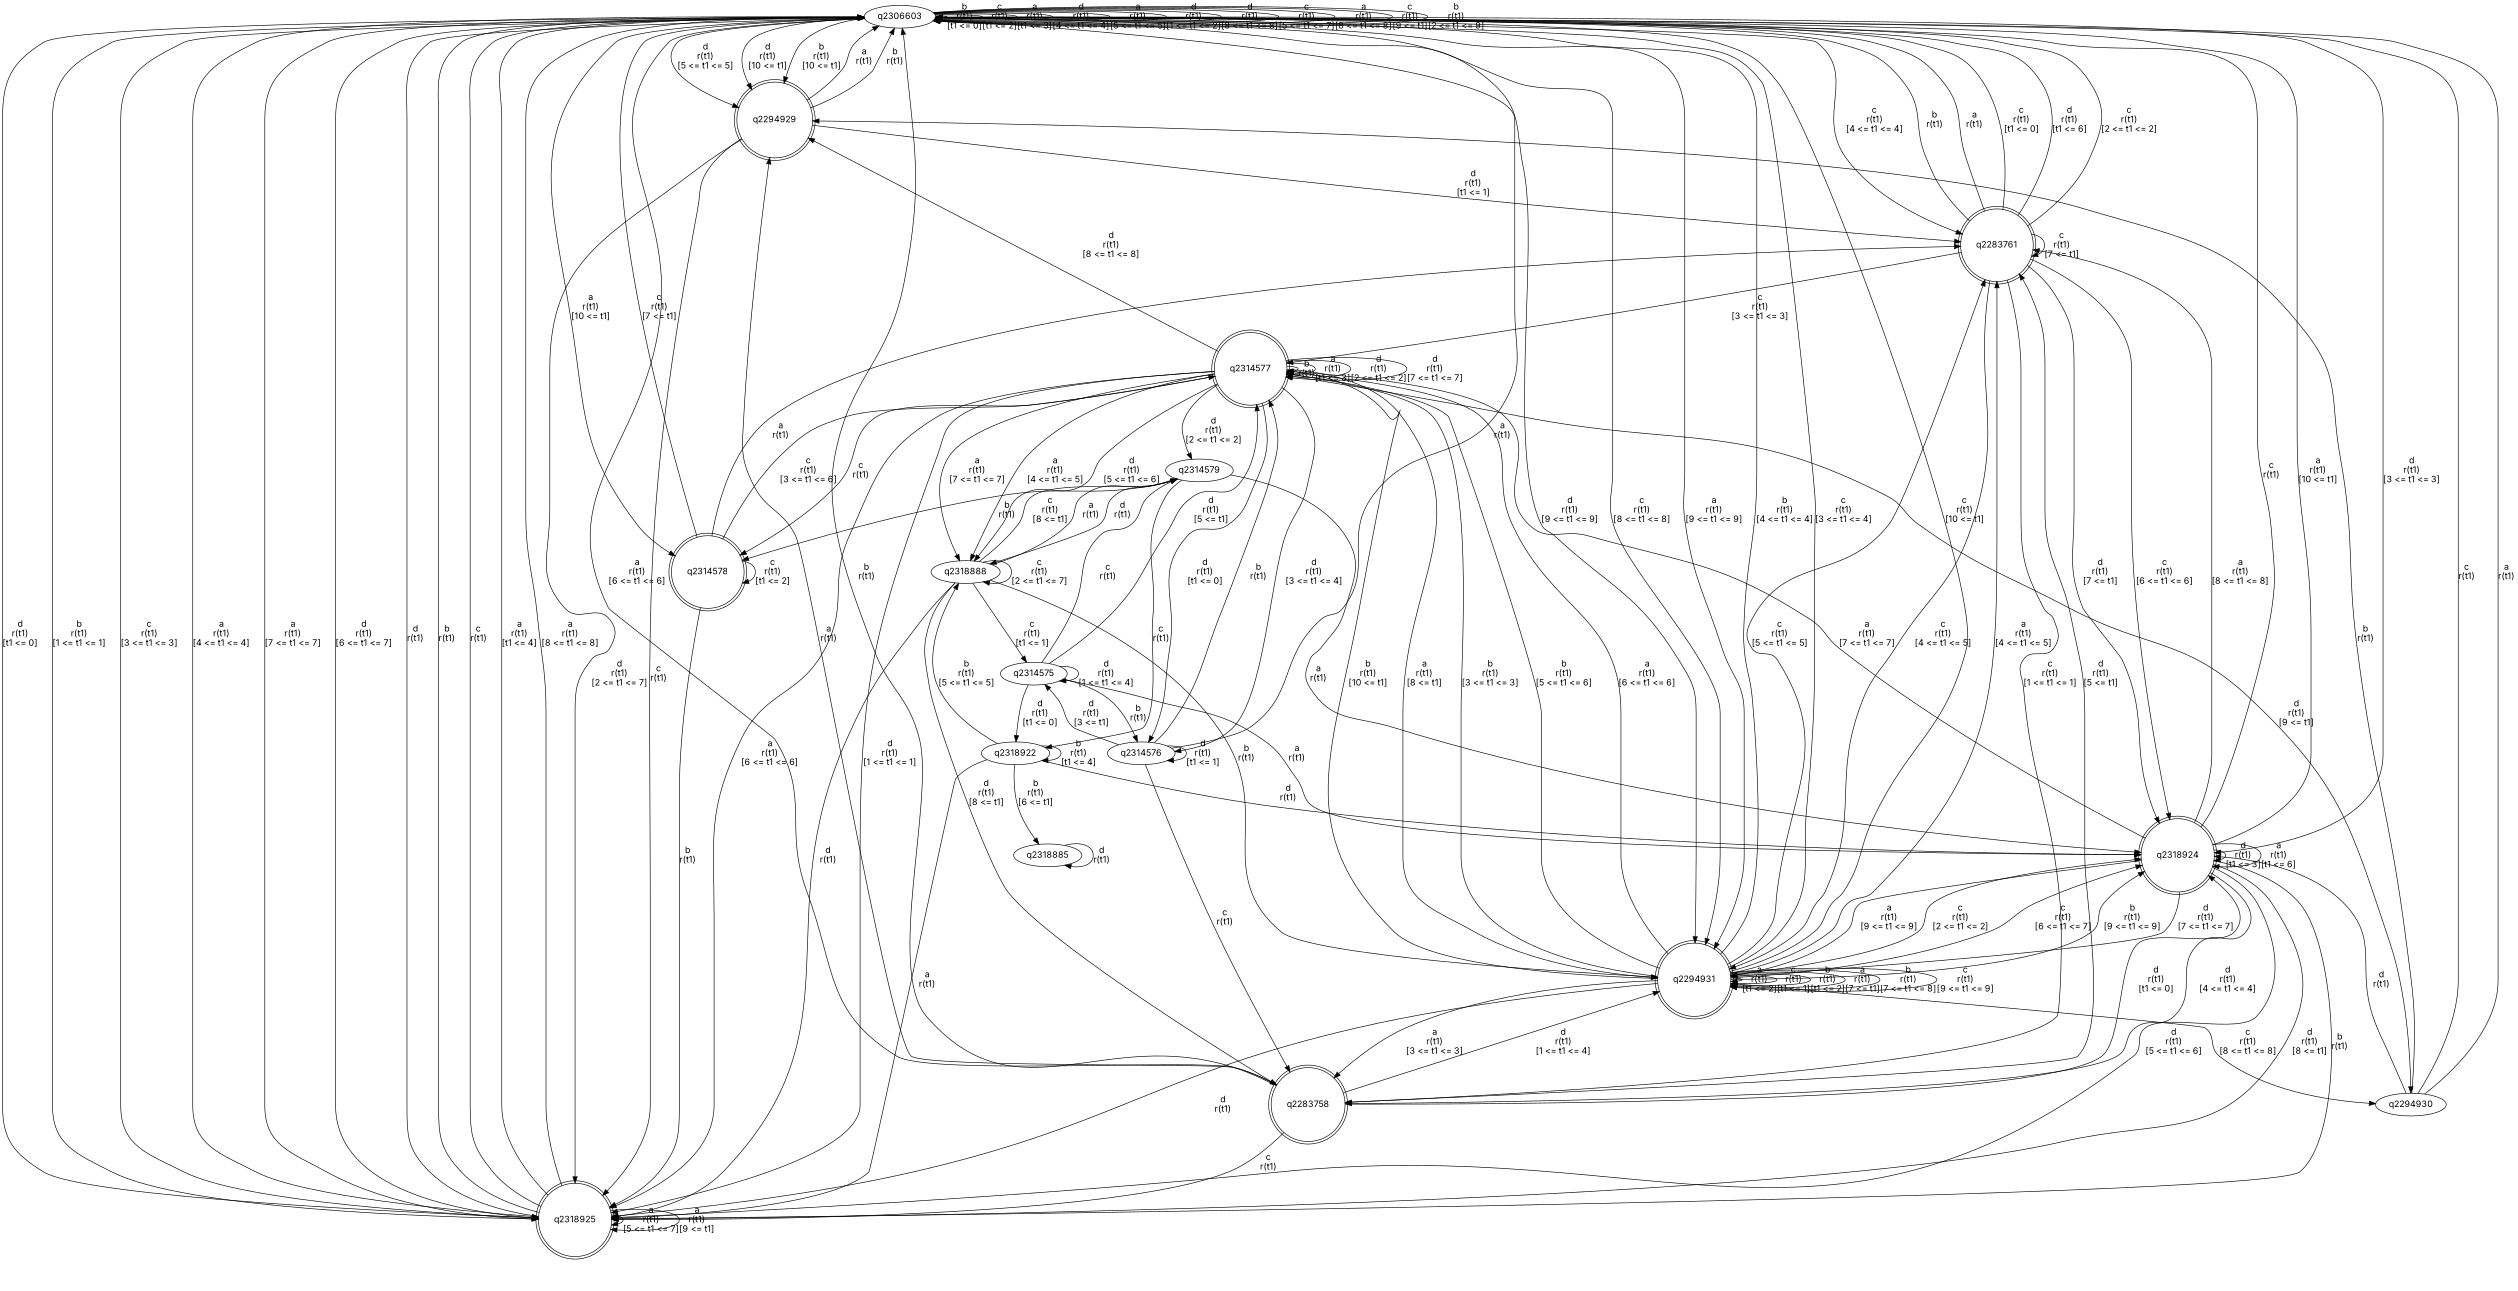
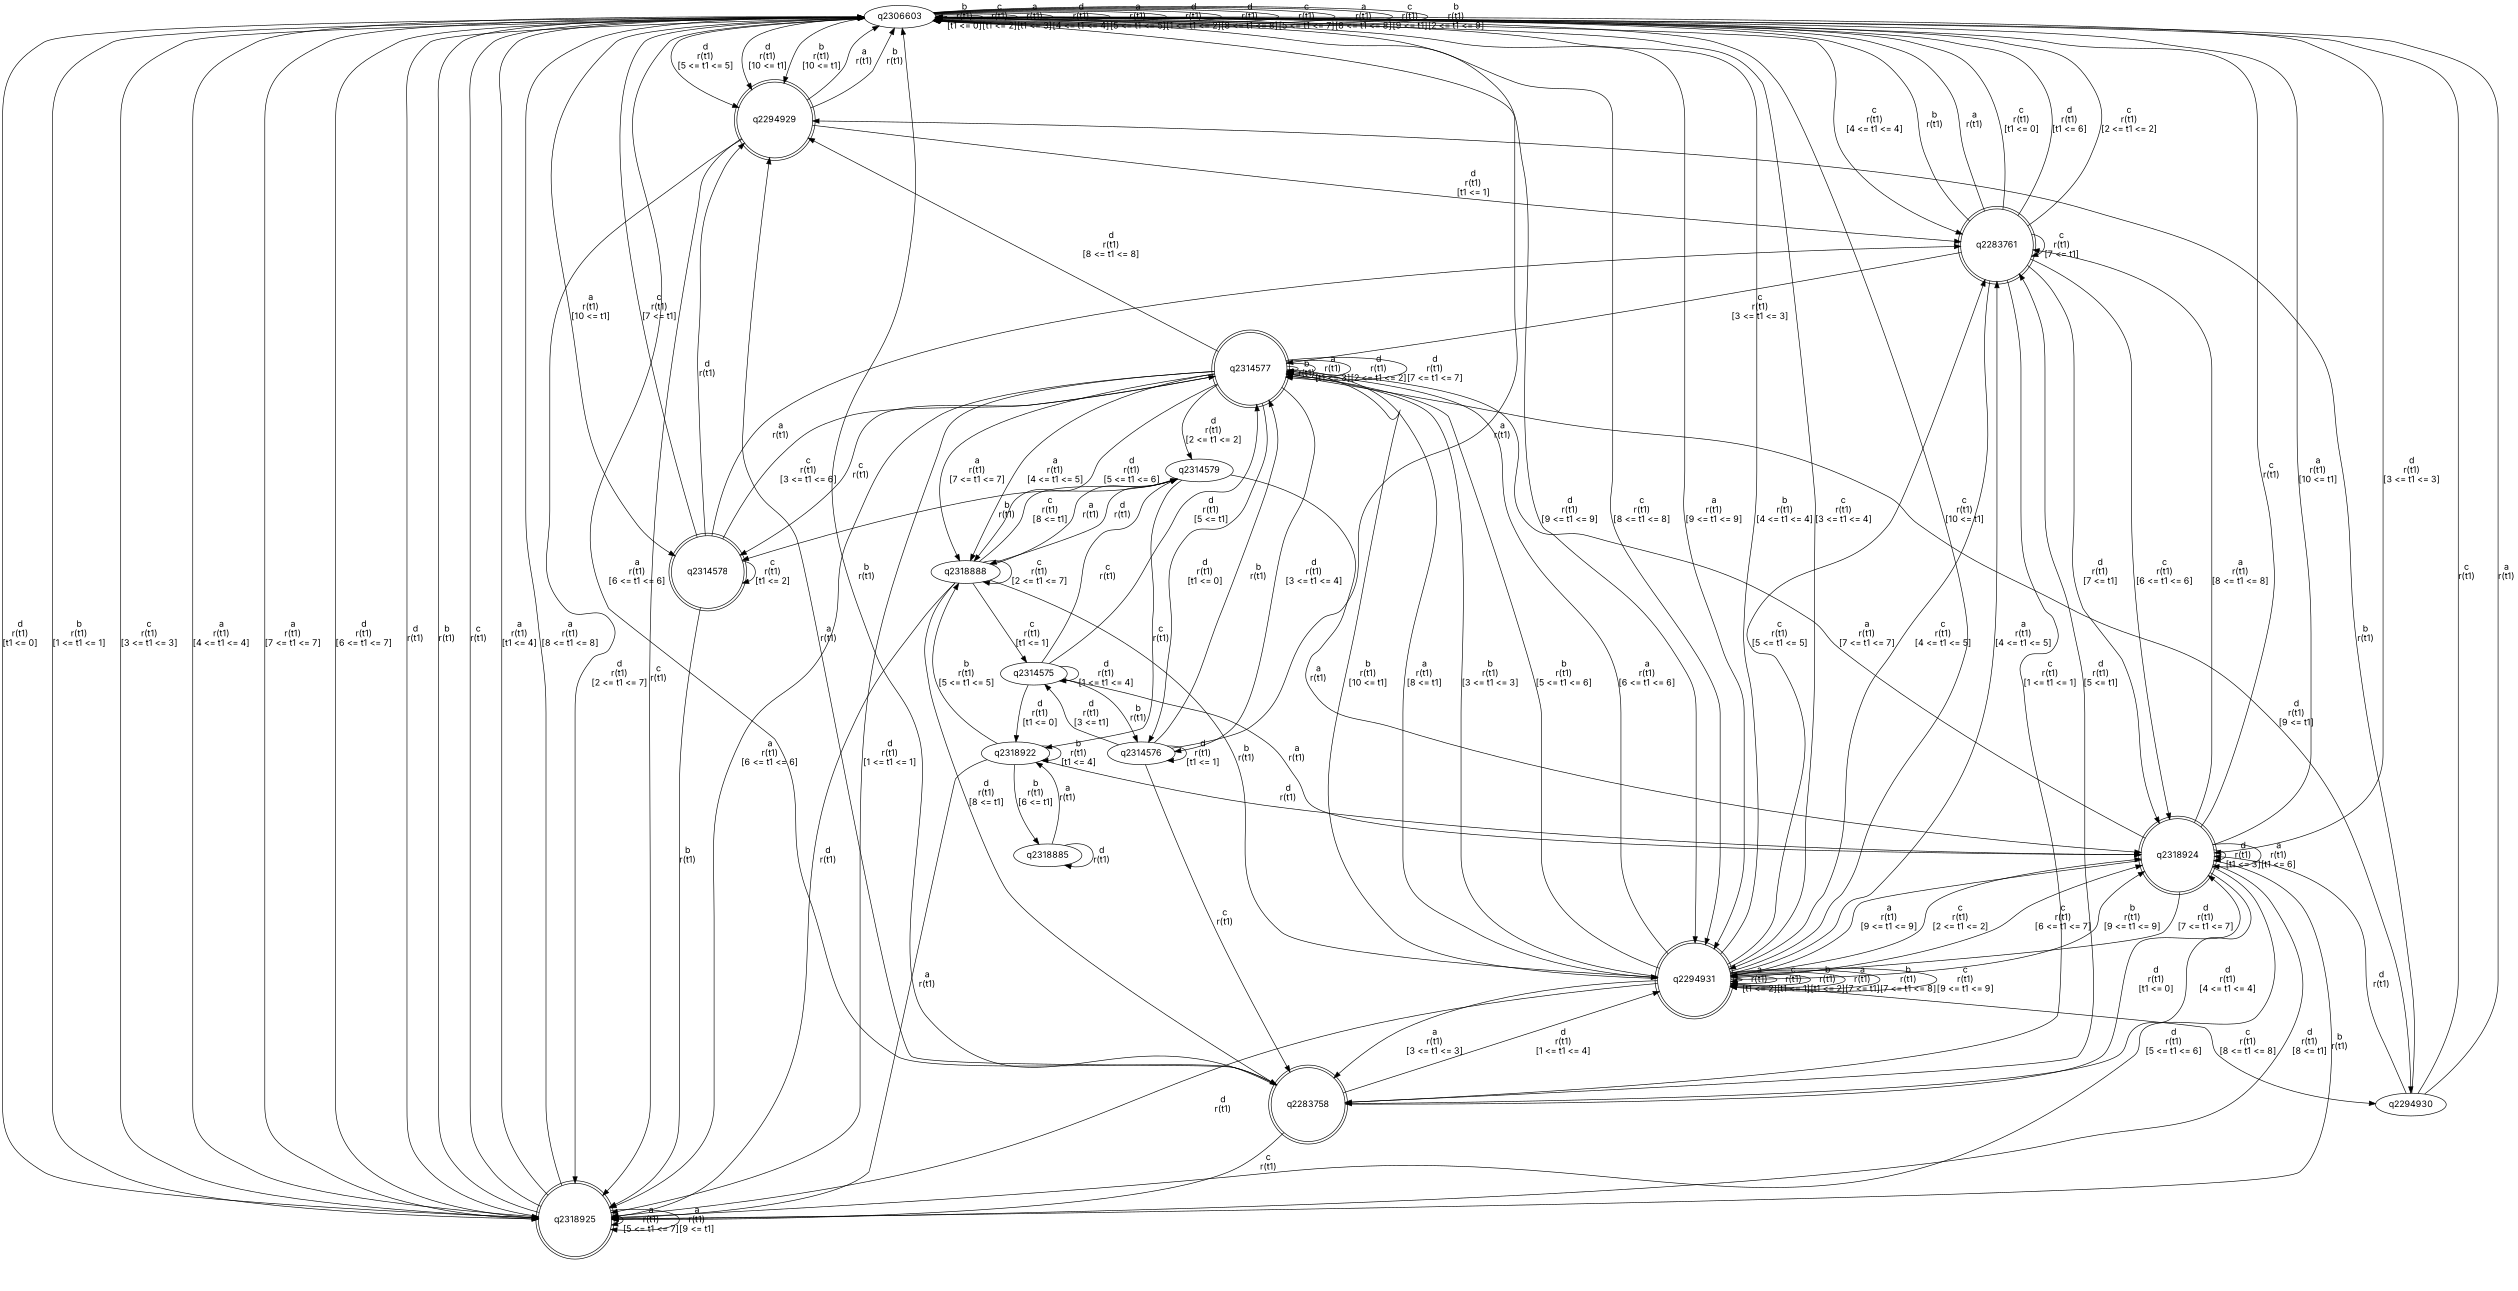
none -> (699, 337)
none -> (1059, 802)
